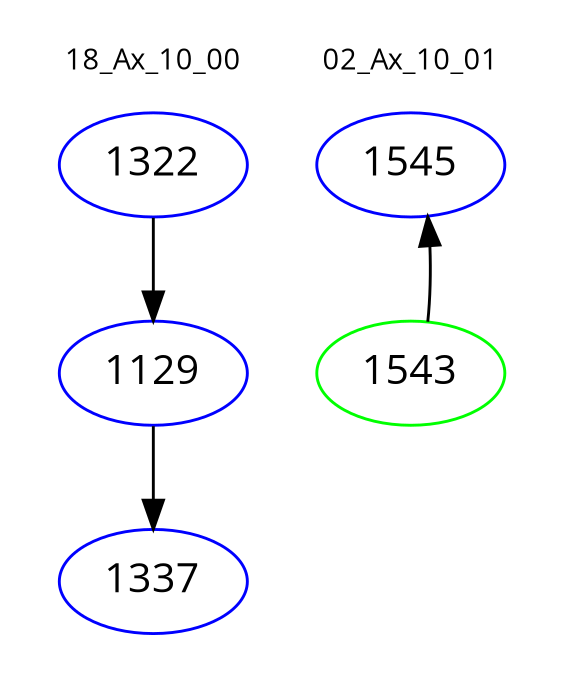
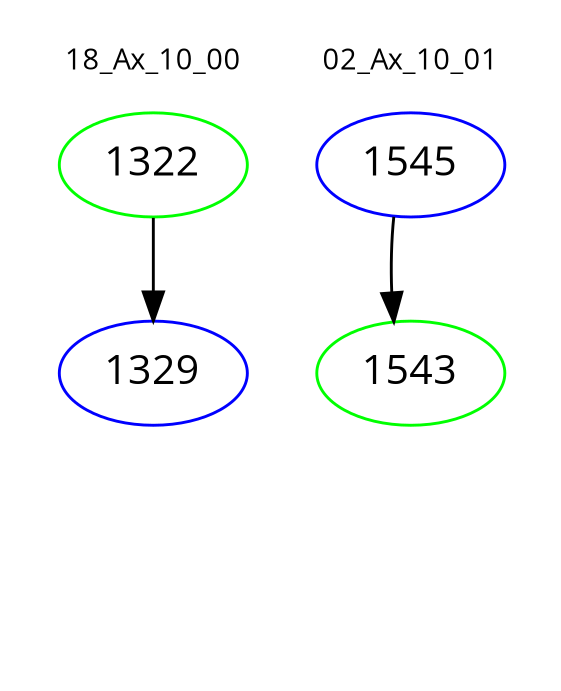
(153, 165) -> (153, 165)
(430, 284) -> (391, 255)
(153, 373) -> (153, 373)
(153, 582) -> none
